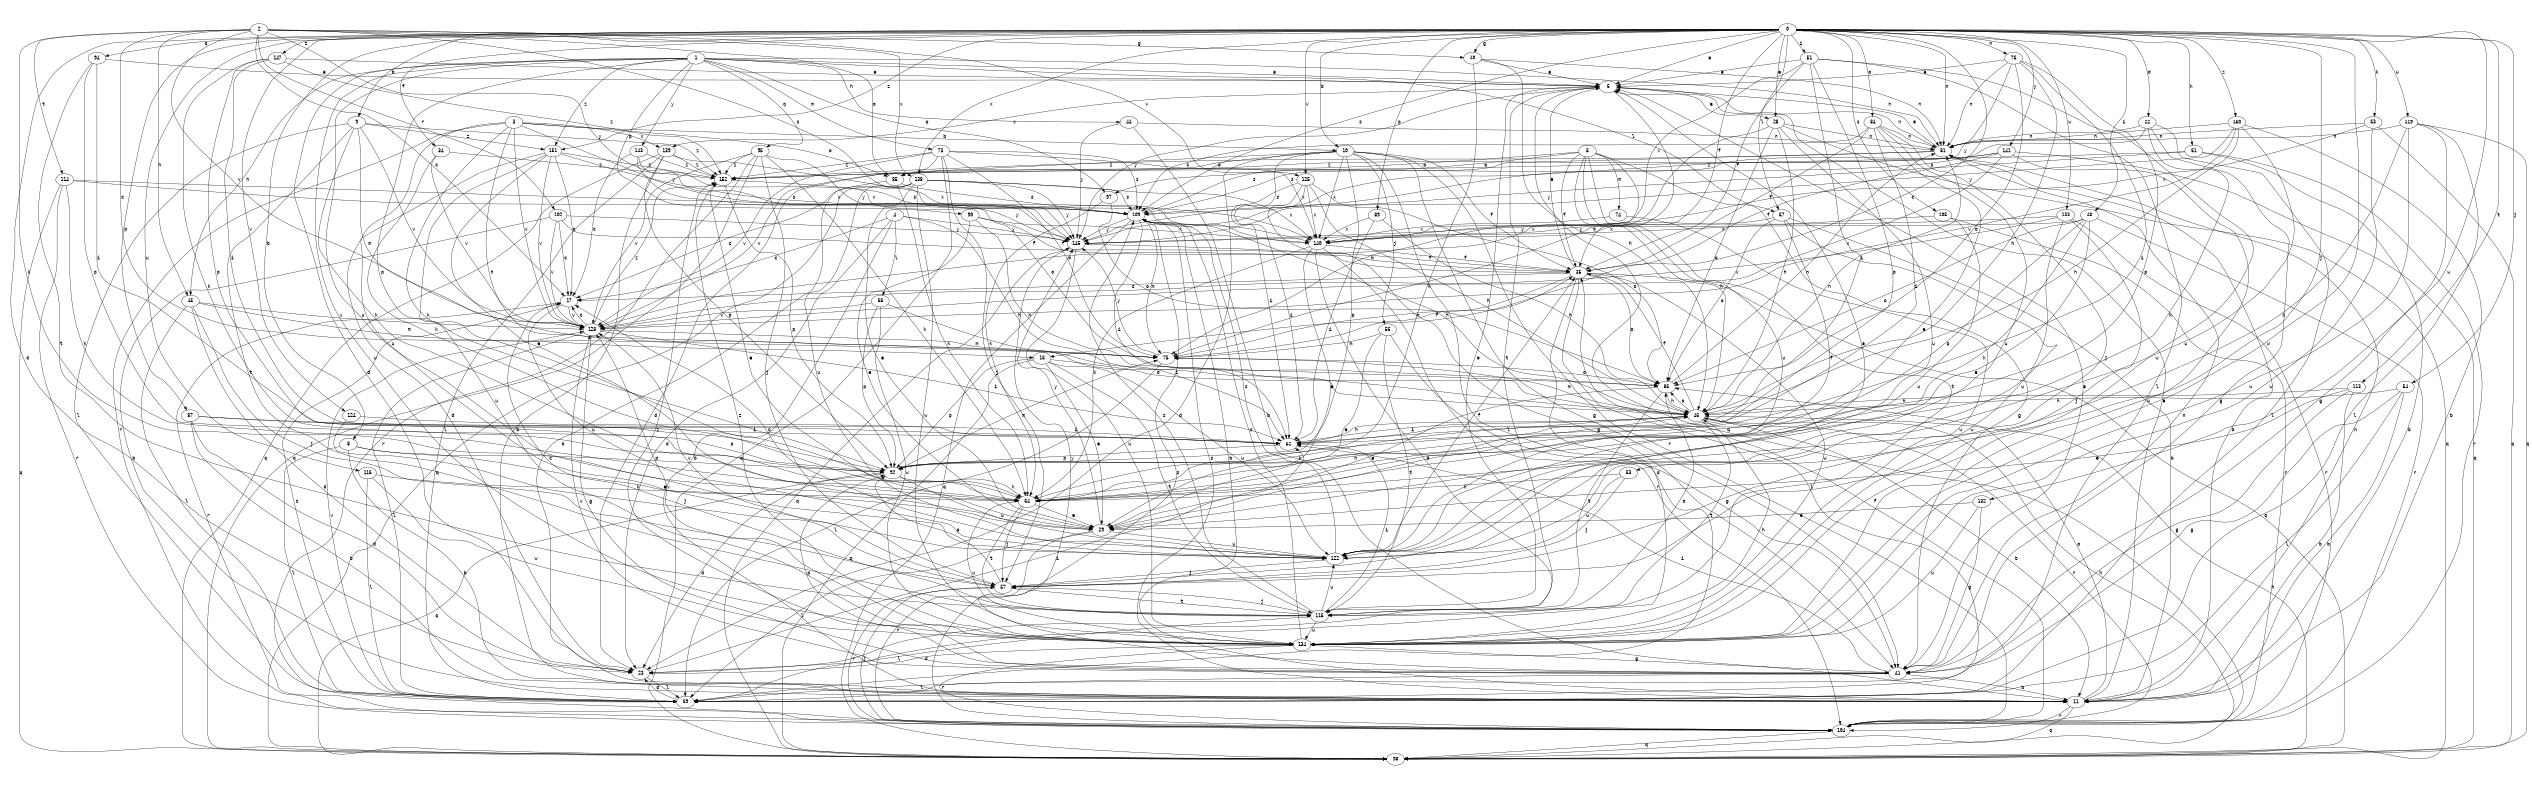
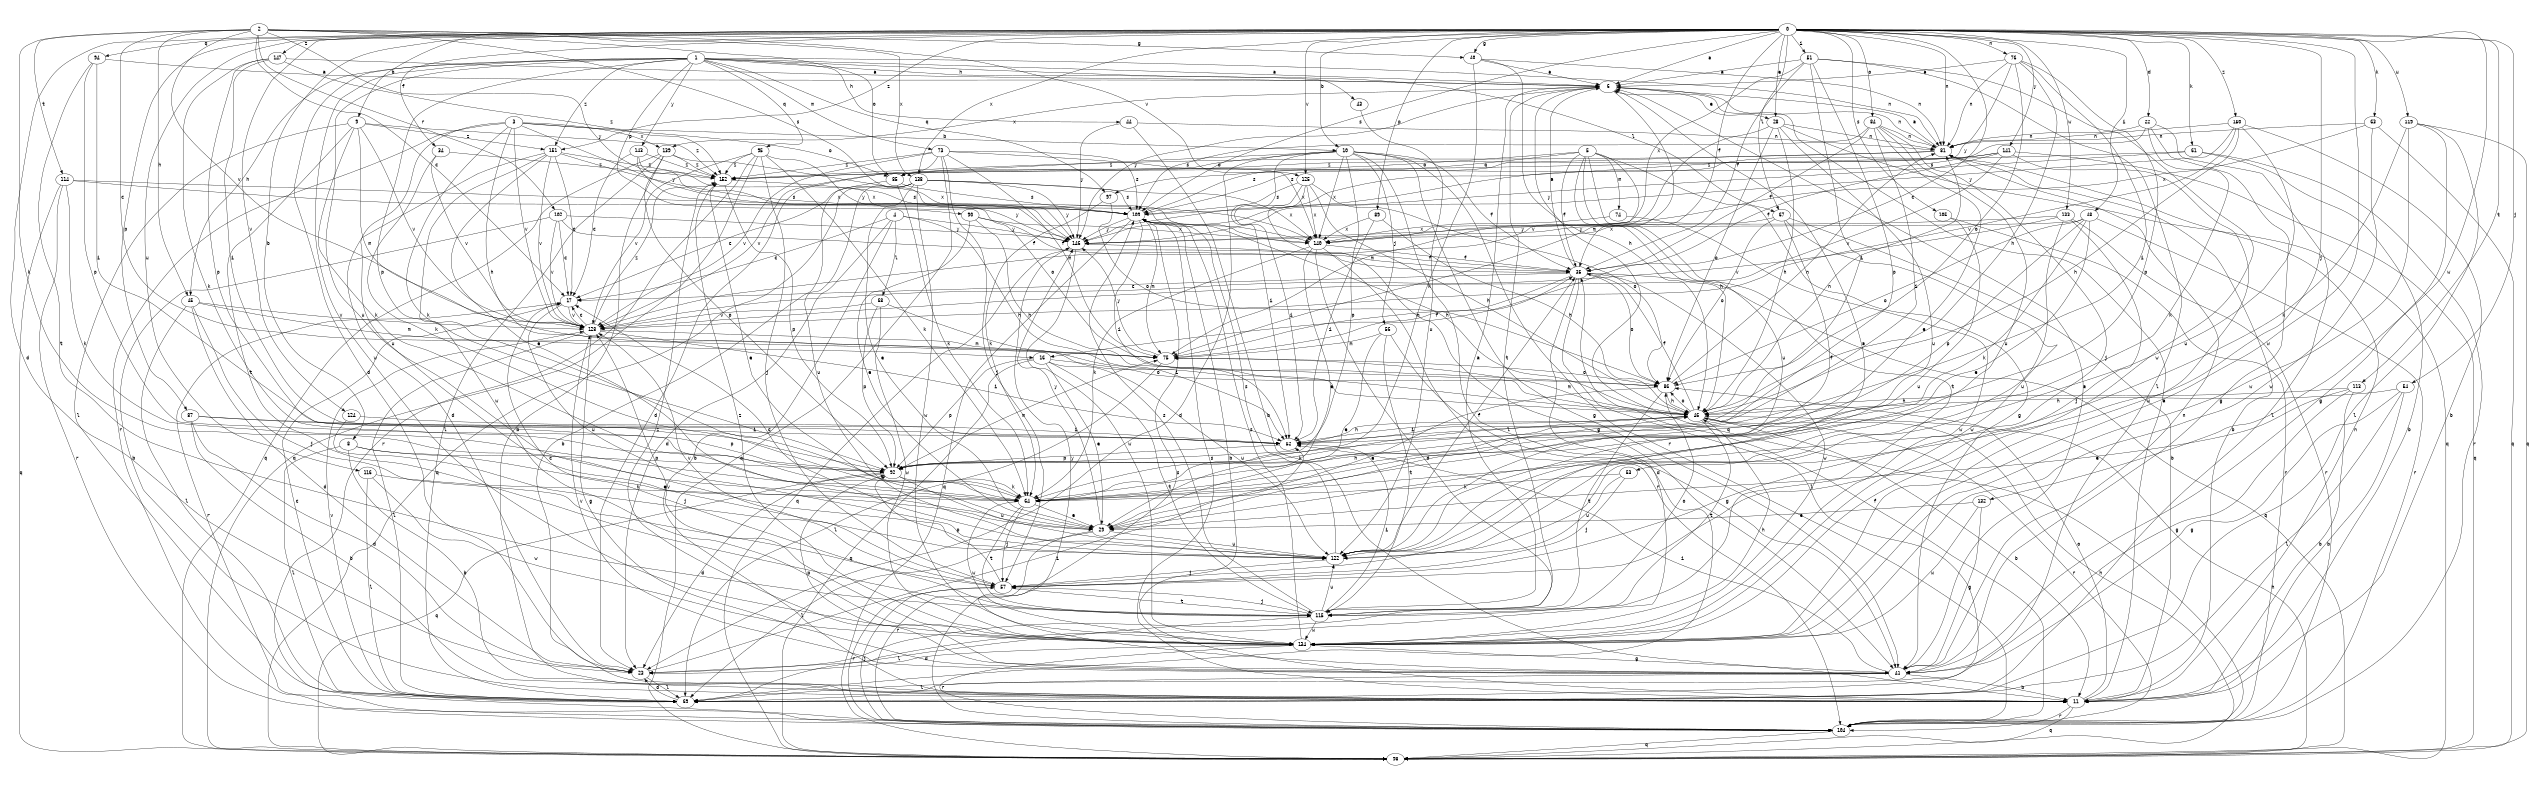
none -> (1359, 105)
(2188, 138) -> none
(1617, 232) -> none
